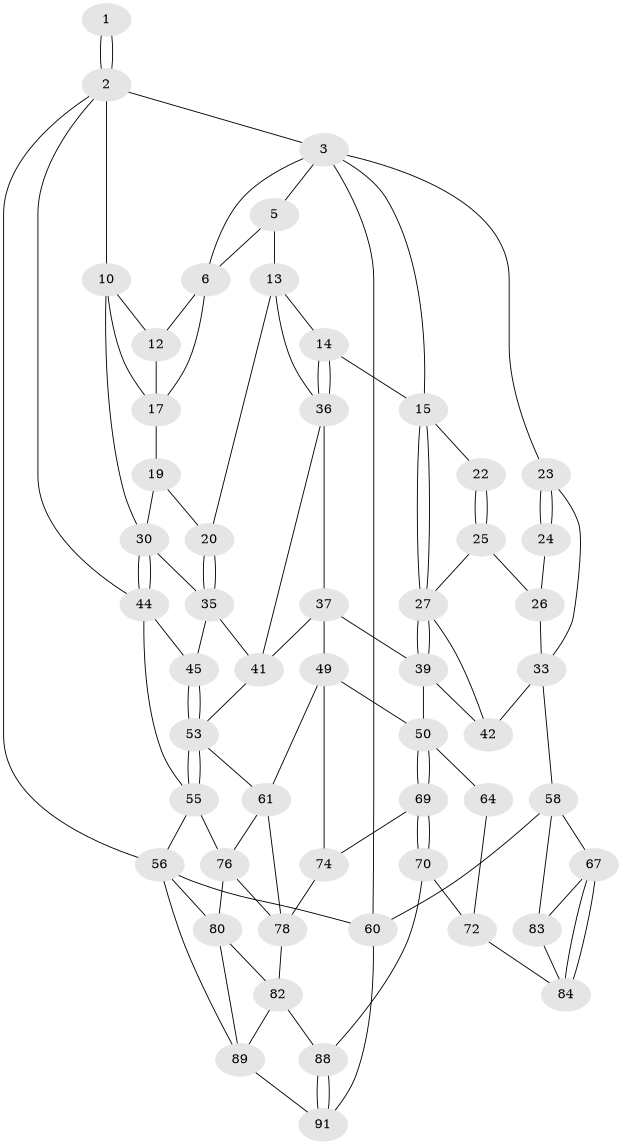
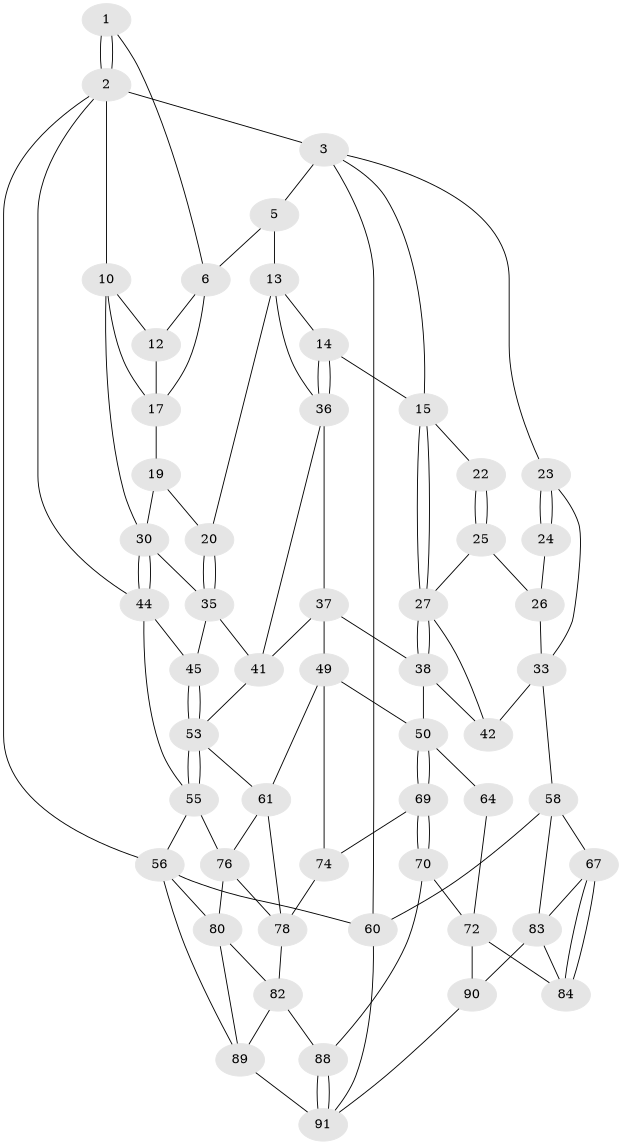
(242, 199) -> (170, 145)
(423, 670) -> (423, 670)
none -> (472, 995)
